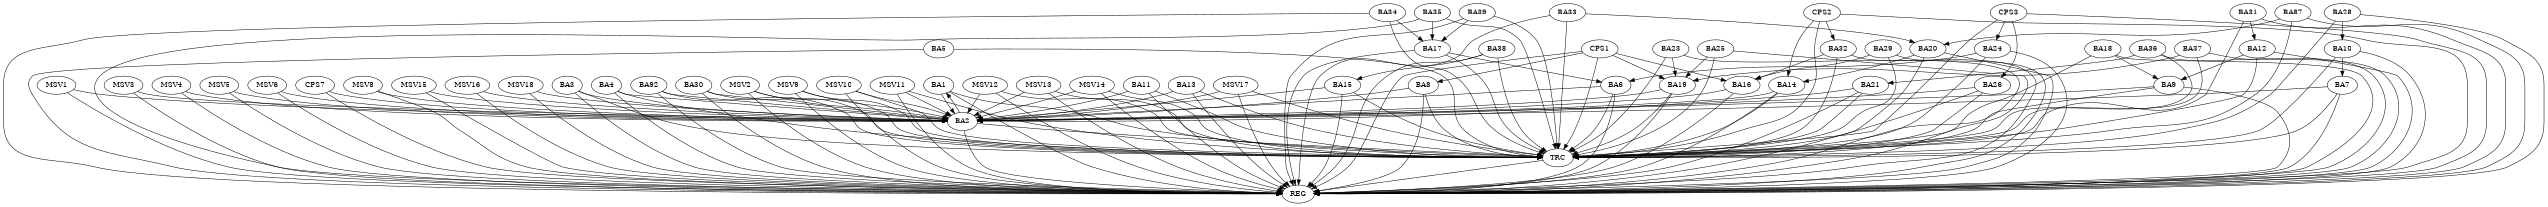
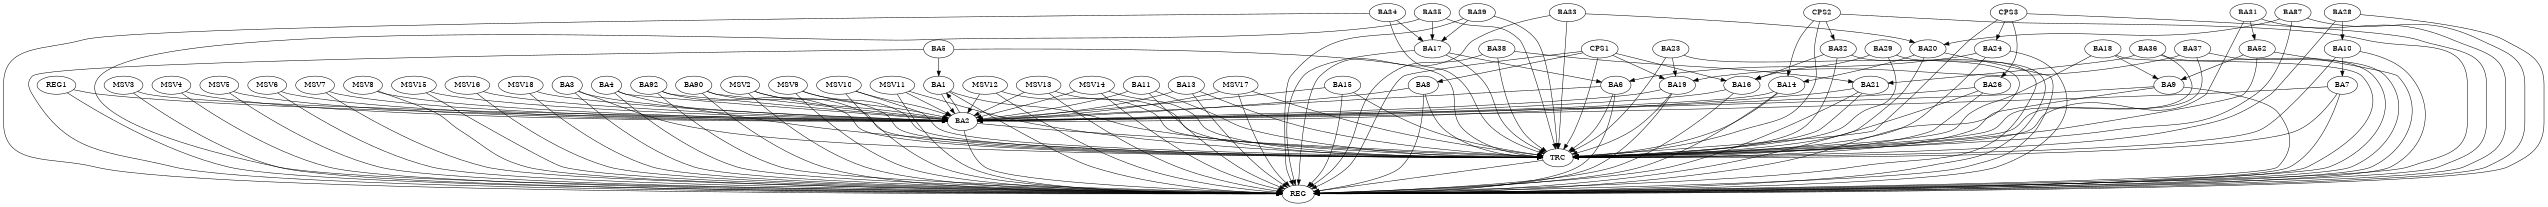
(1716, 49) -> none
(2257, 49) -> (2257, 49)
none -> (939, 65)
(1422, 67) -> (1681, 66)
(56, 85) -> (56, 85)
(315, 85) -> (315, 85)
(694, 85) -> (694, 85)
